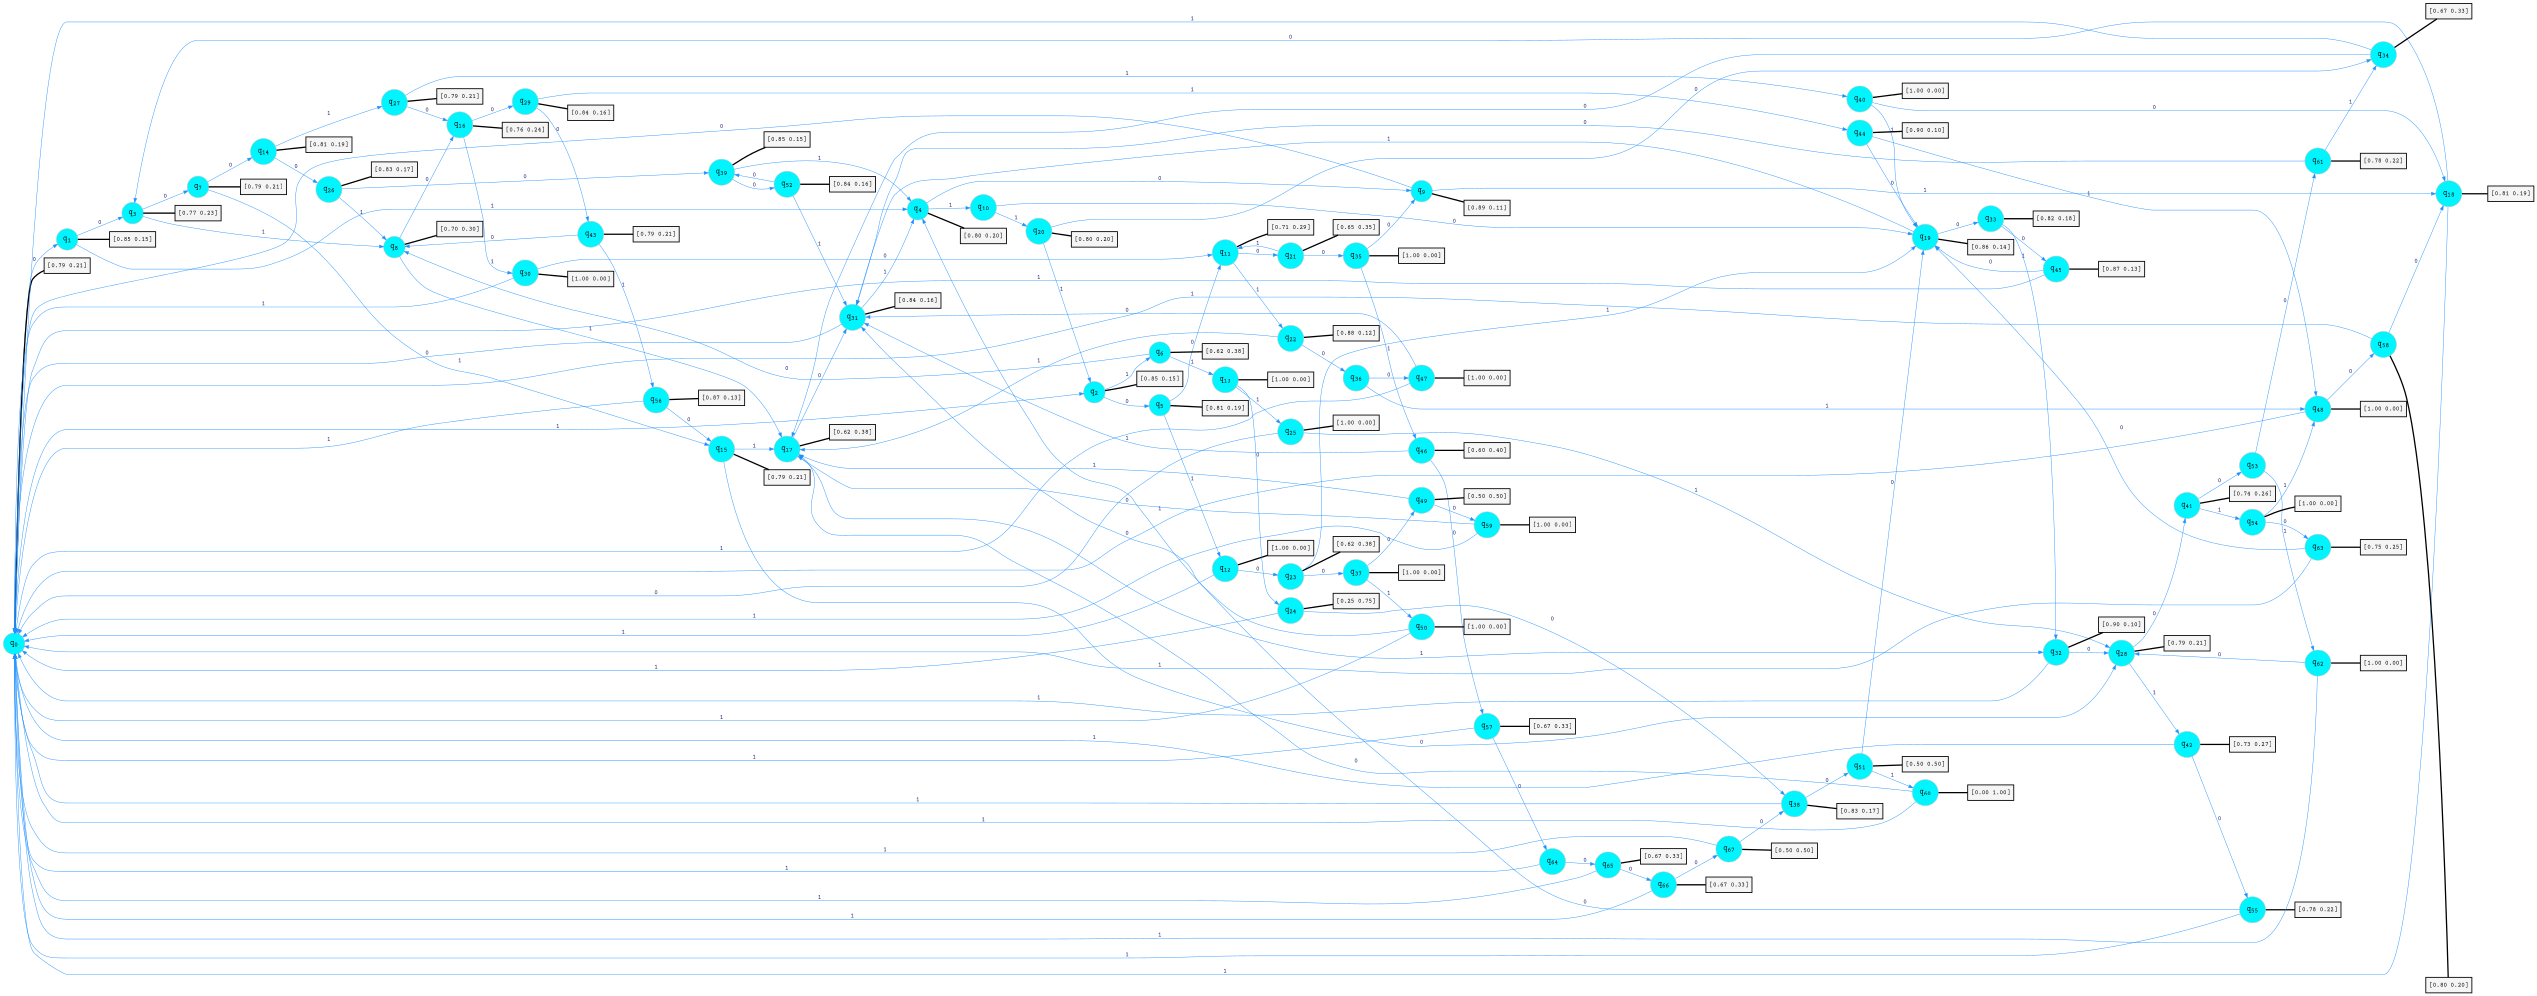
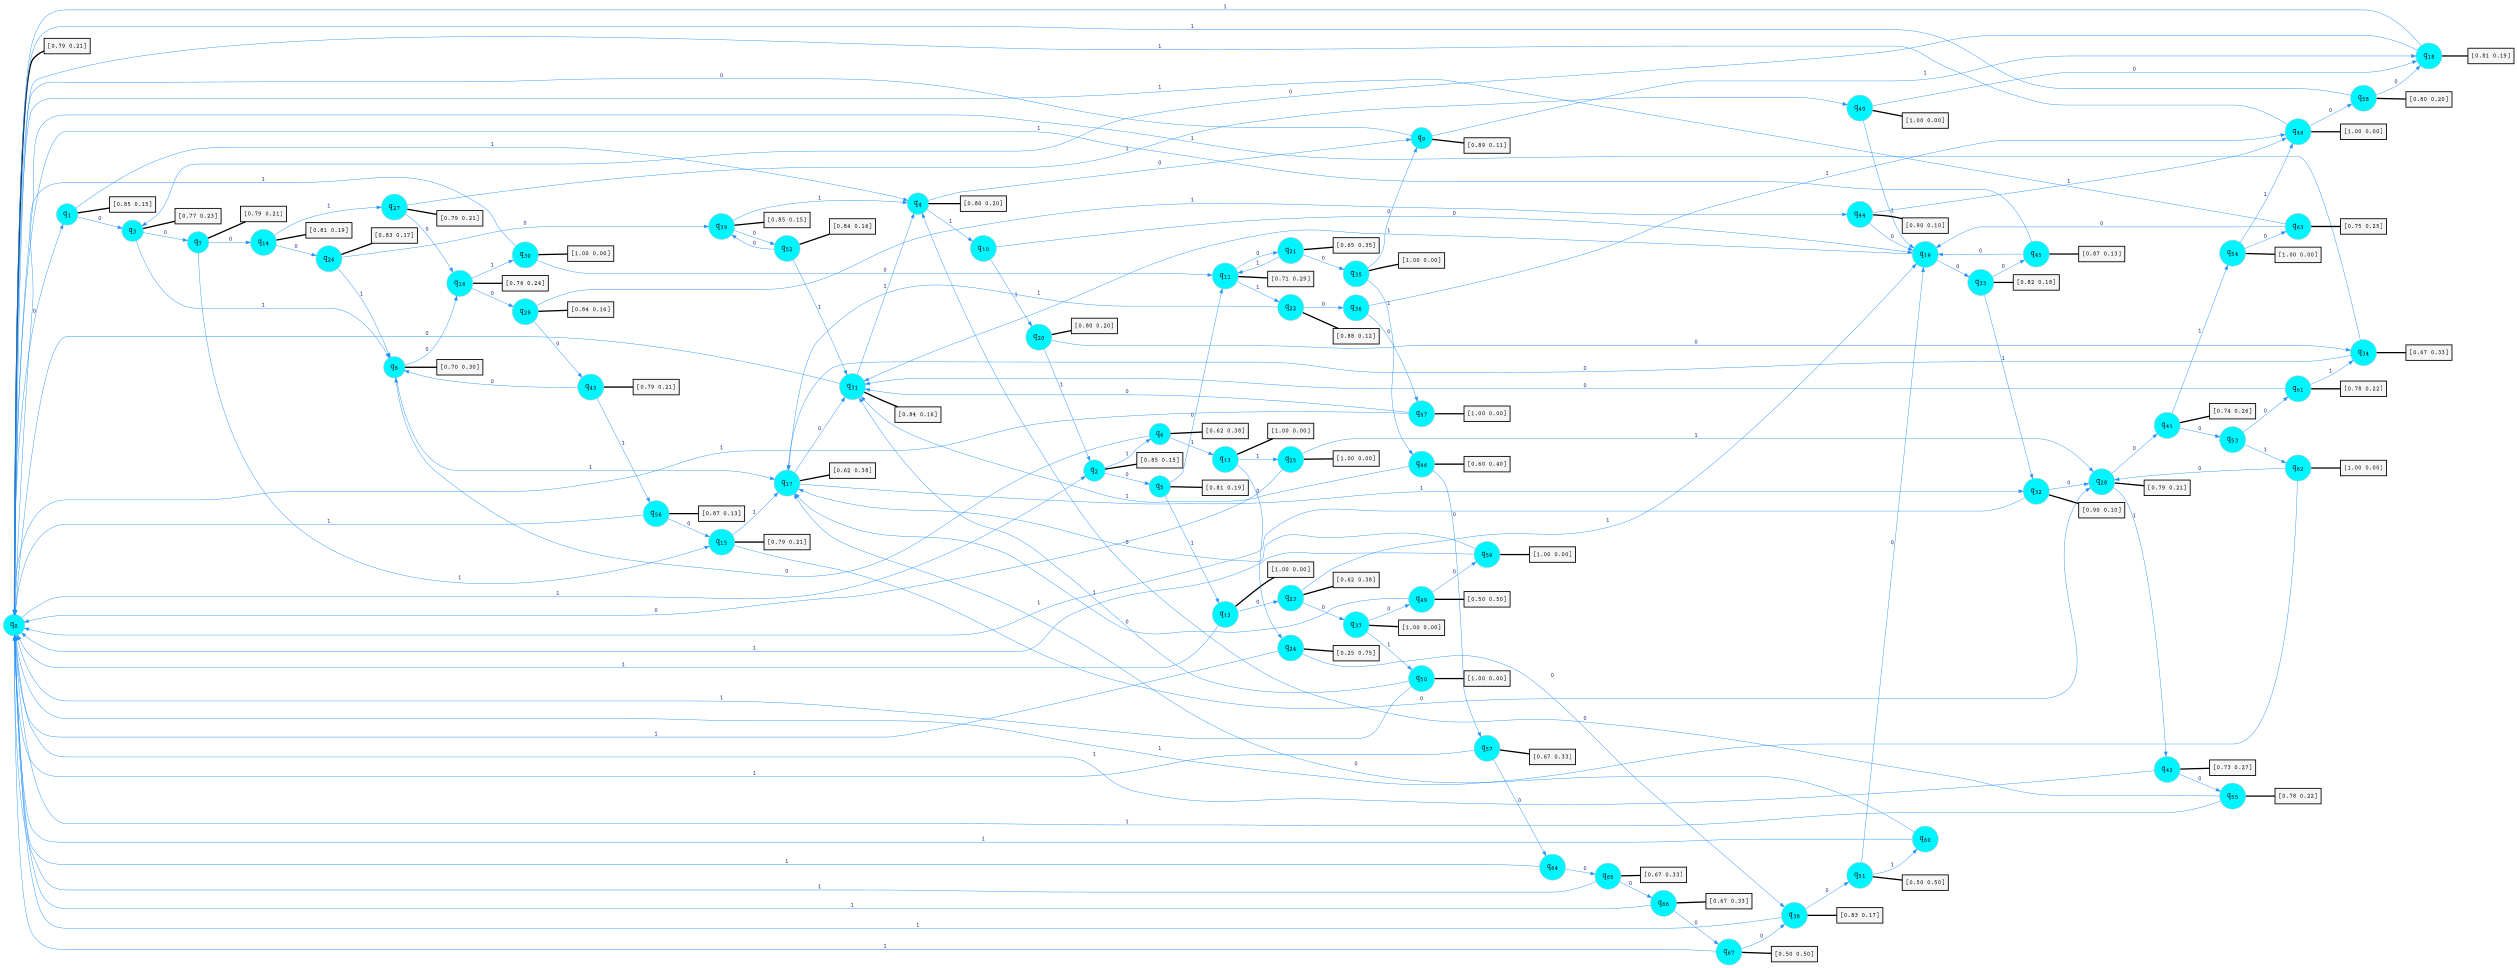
(1991, 247) -> none
(1991, 793) -> none
